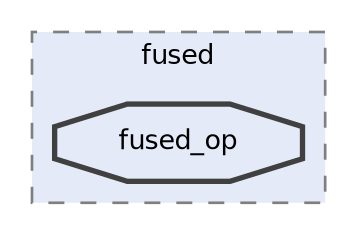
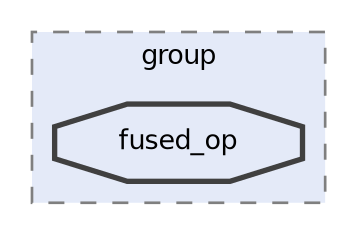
(179, 57) -> (179, 57)
